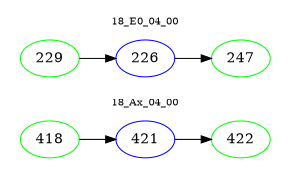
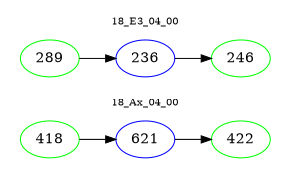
(145, 22) -> (145, 22)
(50, 58) -> (50, 58)
(145, 58) -> (145, 58)
(241, 58) -> (241, 58)
(145, 139) -> (145, 139)
